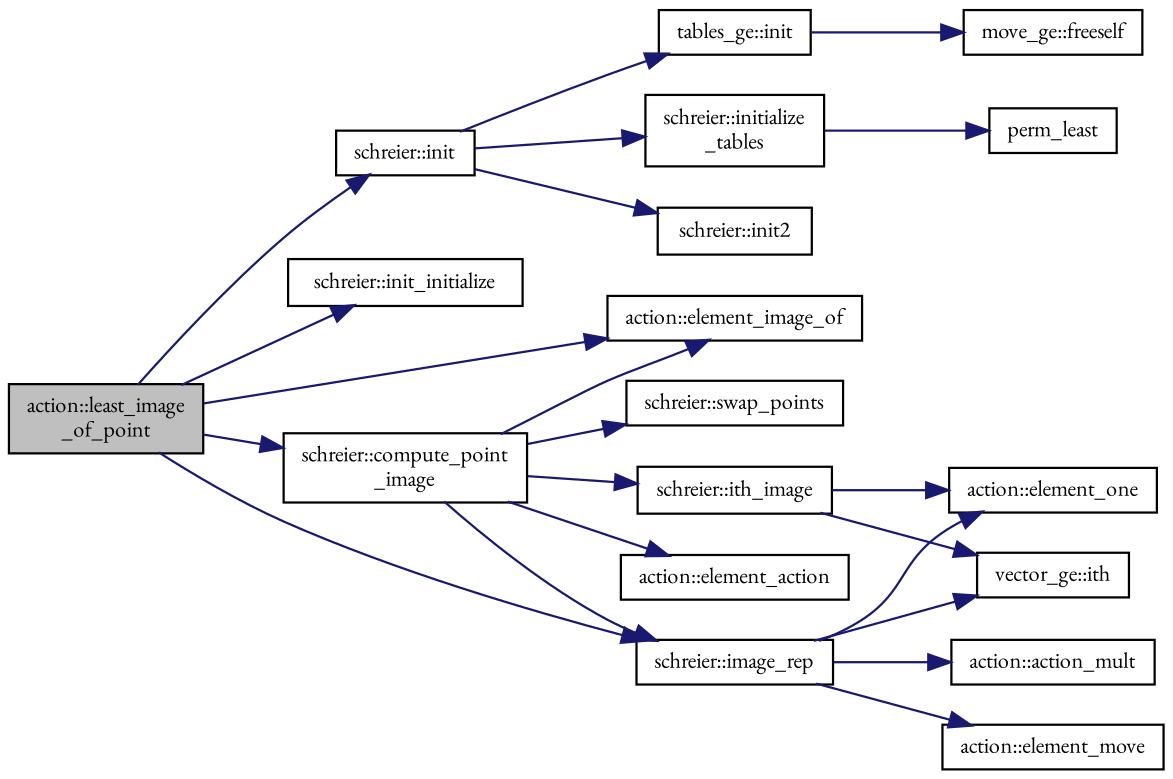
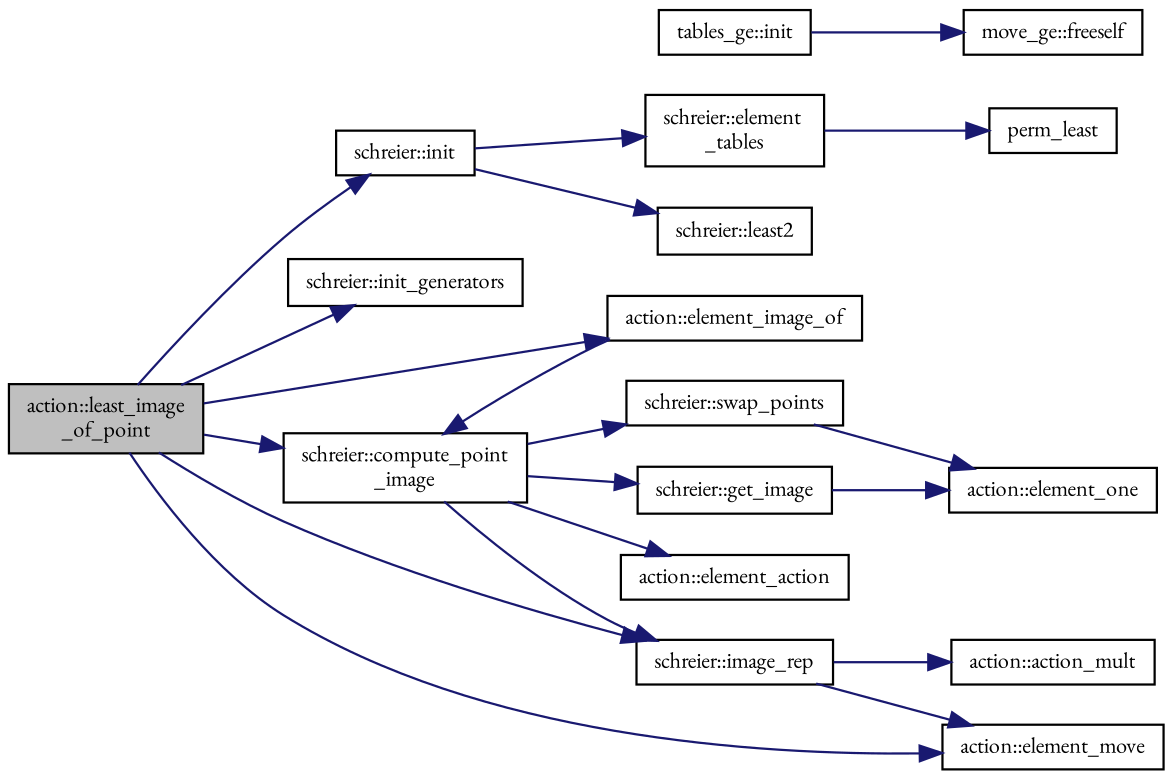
(553, 95) -> none
(735, 131) -> (735, 131)
(735, 231) -> (735, 231)
(405, 283) -> (405, 283)
(593, 388) -> (535, 378)
(735, 490) -> (735, 490)
(1053, 575) -> none
(896, 587) -> (883, 444)
none -> (482, 700)
